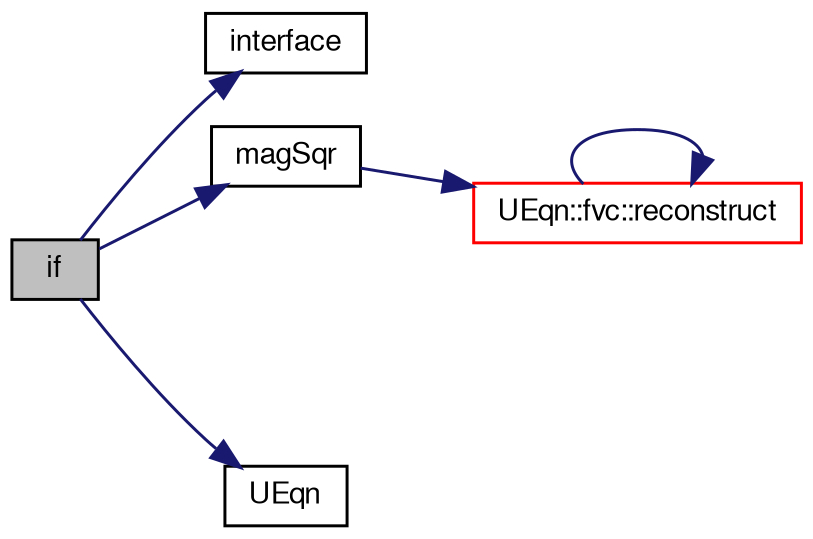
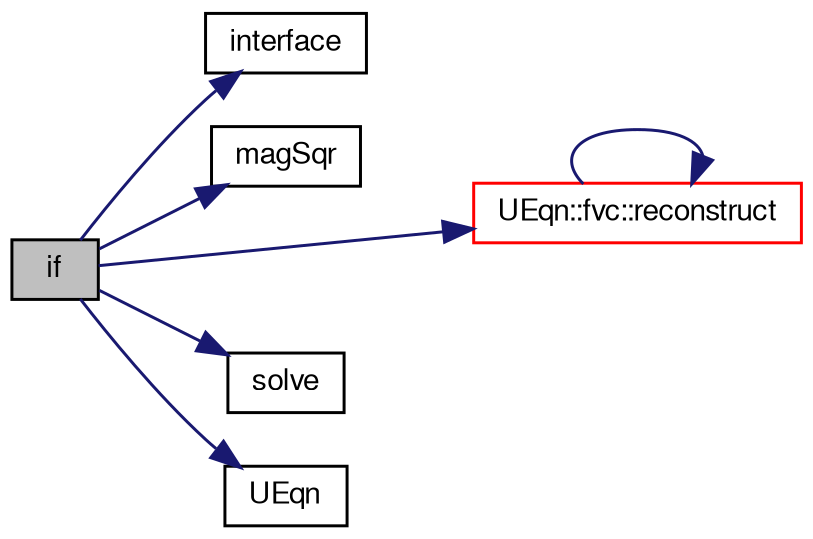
(402, 175) -> (271, 249)
none -> (286, 383)
